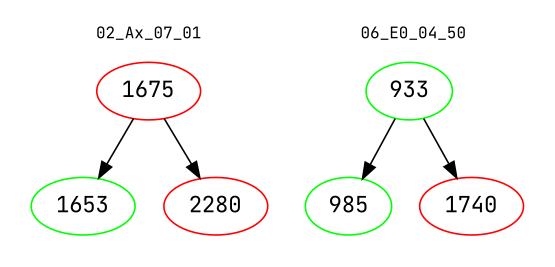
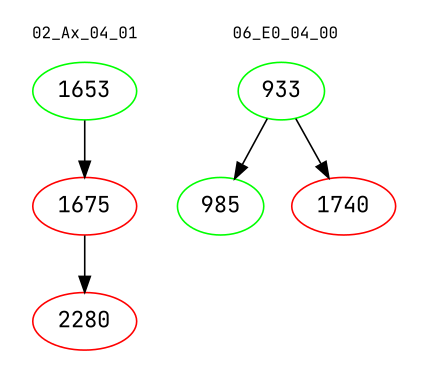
(149, 34) -> (86, 34)
(414, 34) -> (286, 34)
(120, 141) -> (85, 141)
